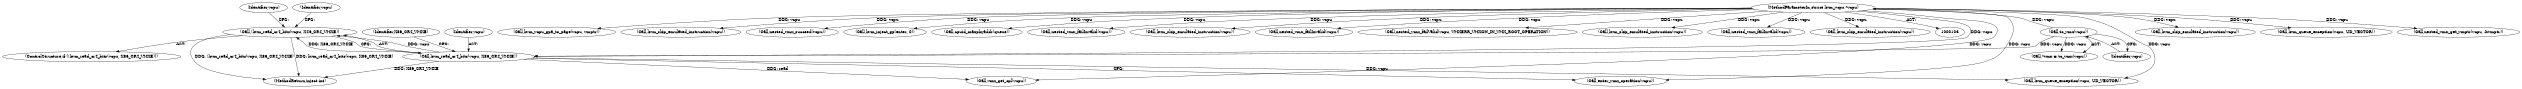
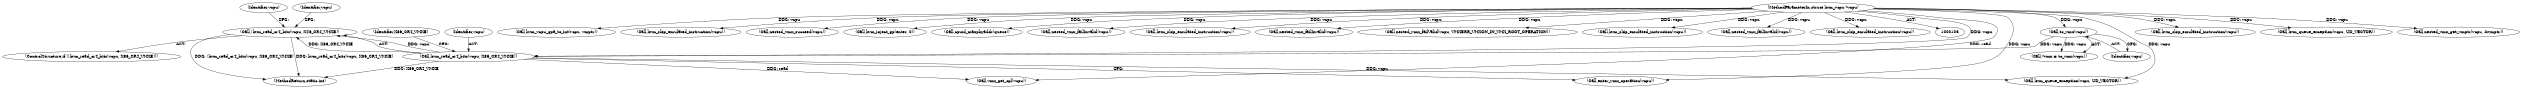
(2010, 16) -> (1971, 10)
(557, 32) -> (557, 32)
(1980, 44) -> (1980, 44)
(374, 49) -> none
(300, 81) -> (300, 81)
